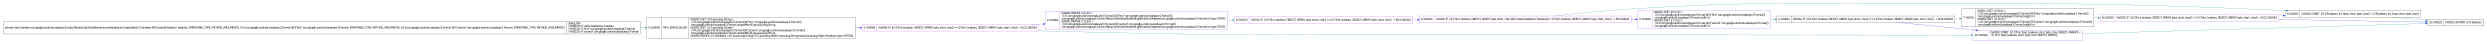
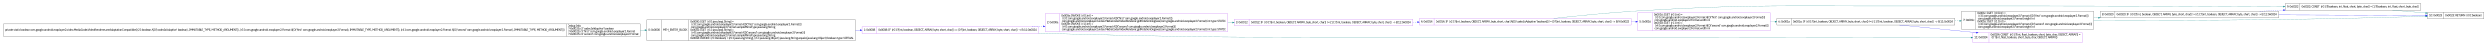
(2190, 18) -> (2190, 15)
(2254, 29) -> (2260, 20)
